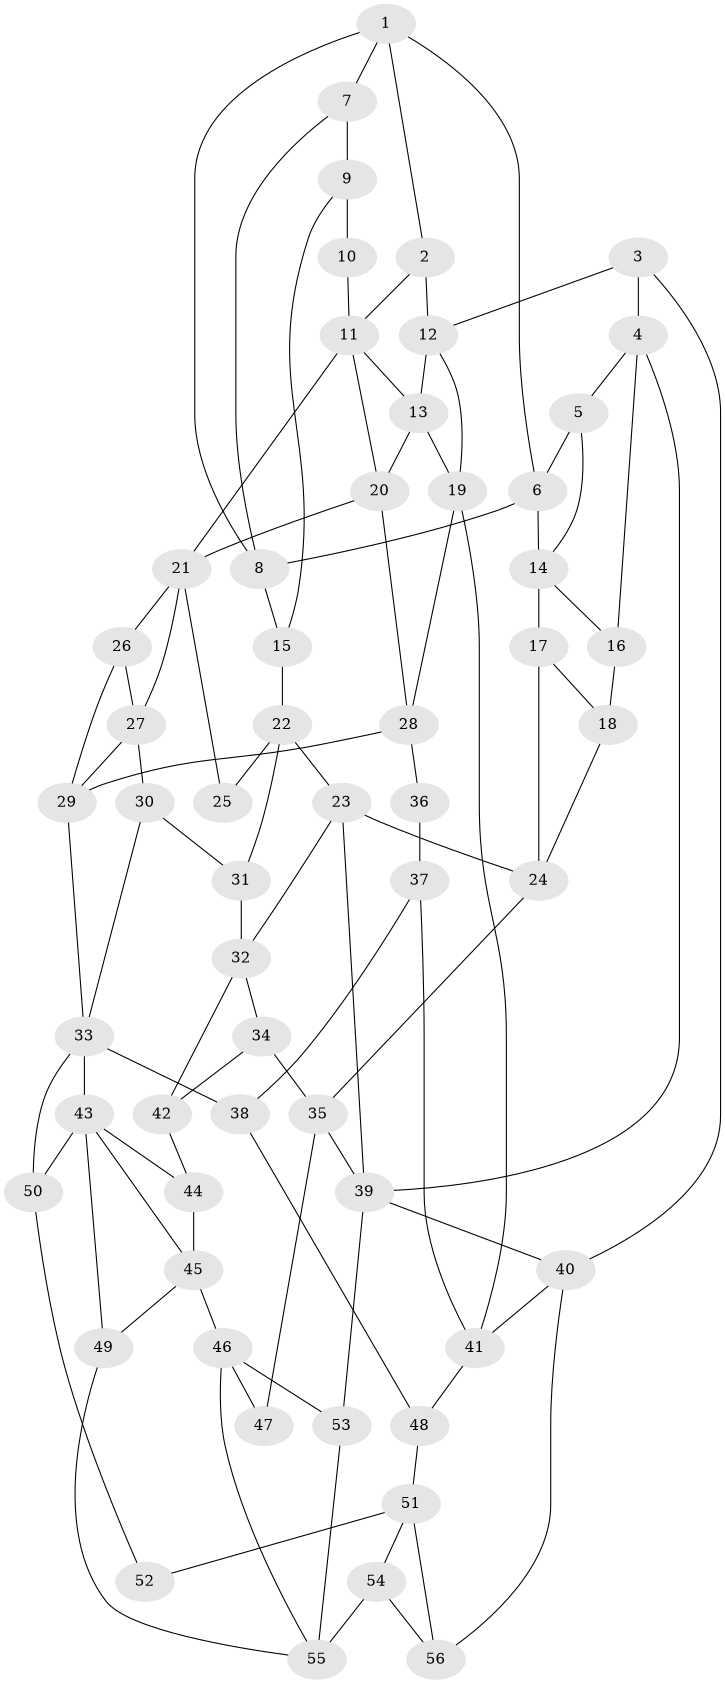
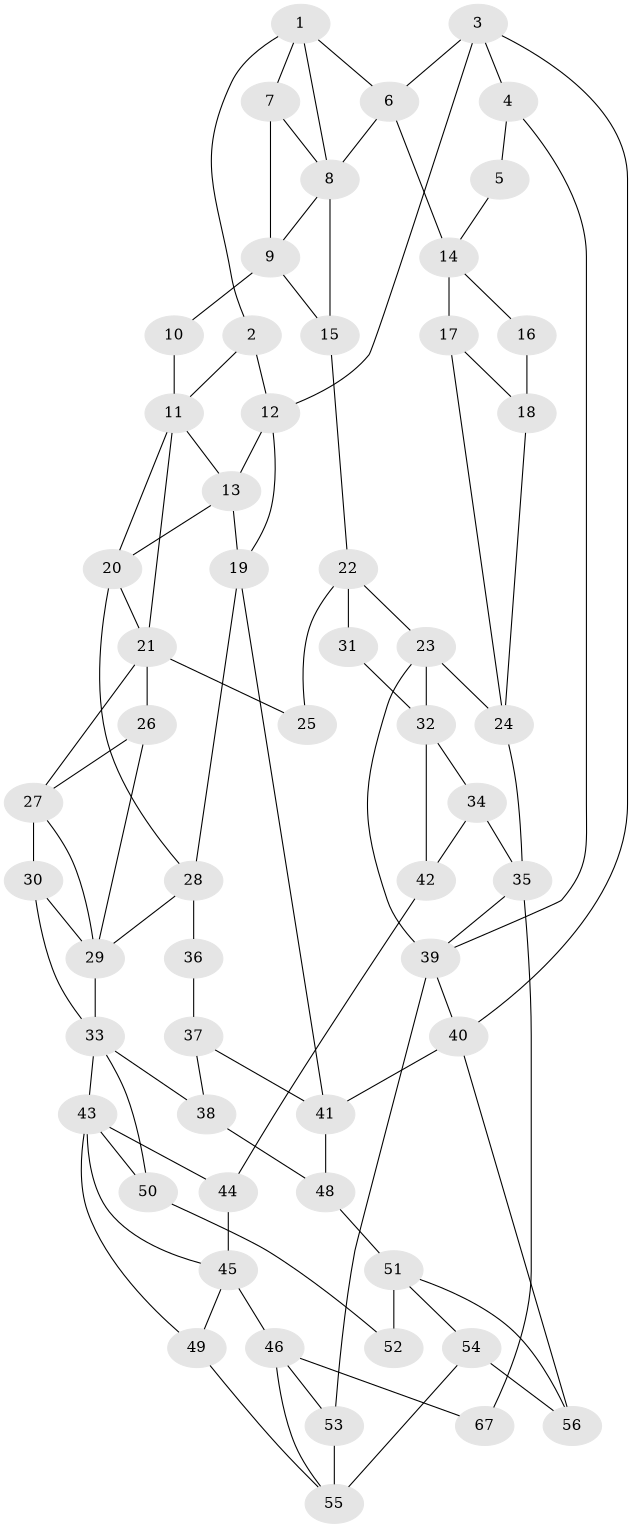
none -> (300, 219)
(558, 452) -> (434, 63)
(628, 491) -> none
(193, 842) -> (64, 920)
(264, 1426) -> (485, 1426)
